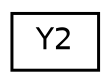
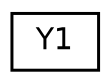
(55, 42) -> (55, 42)
